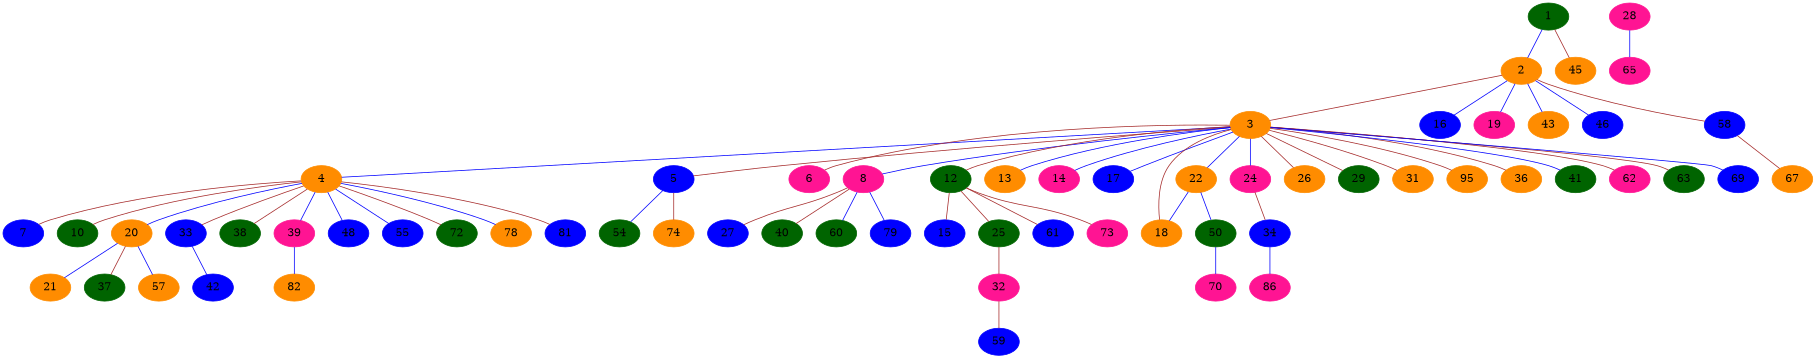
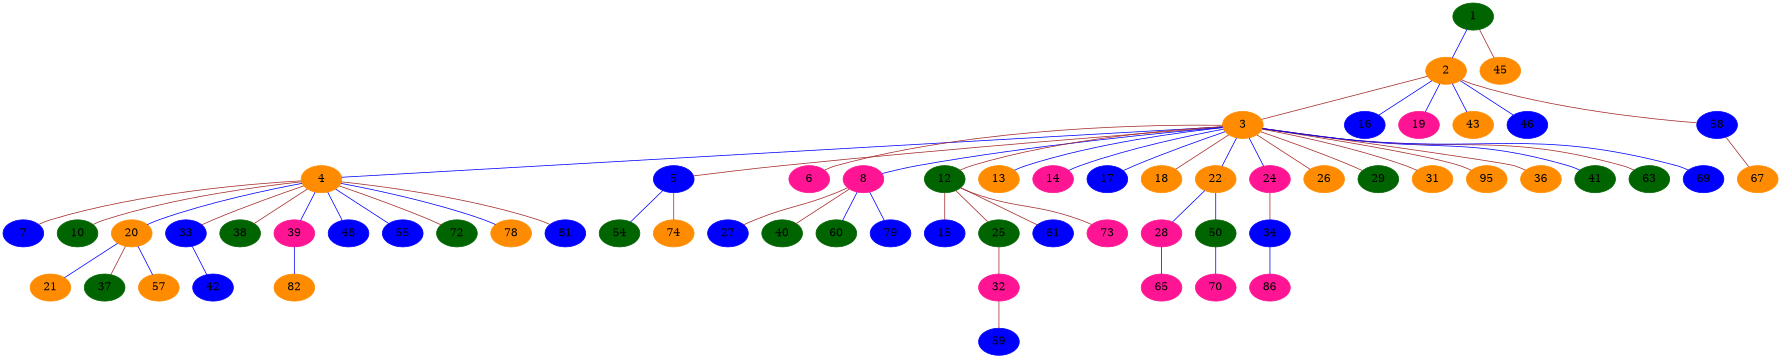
(1630, 179) -> none
(1179, 206) -> (1189, 206)
